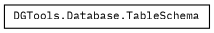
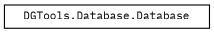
(107, 17) -> (107, 17)
